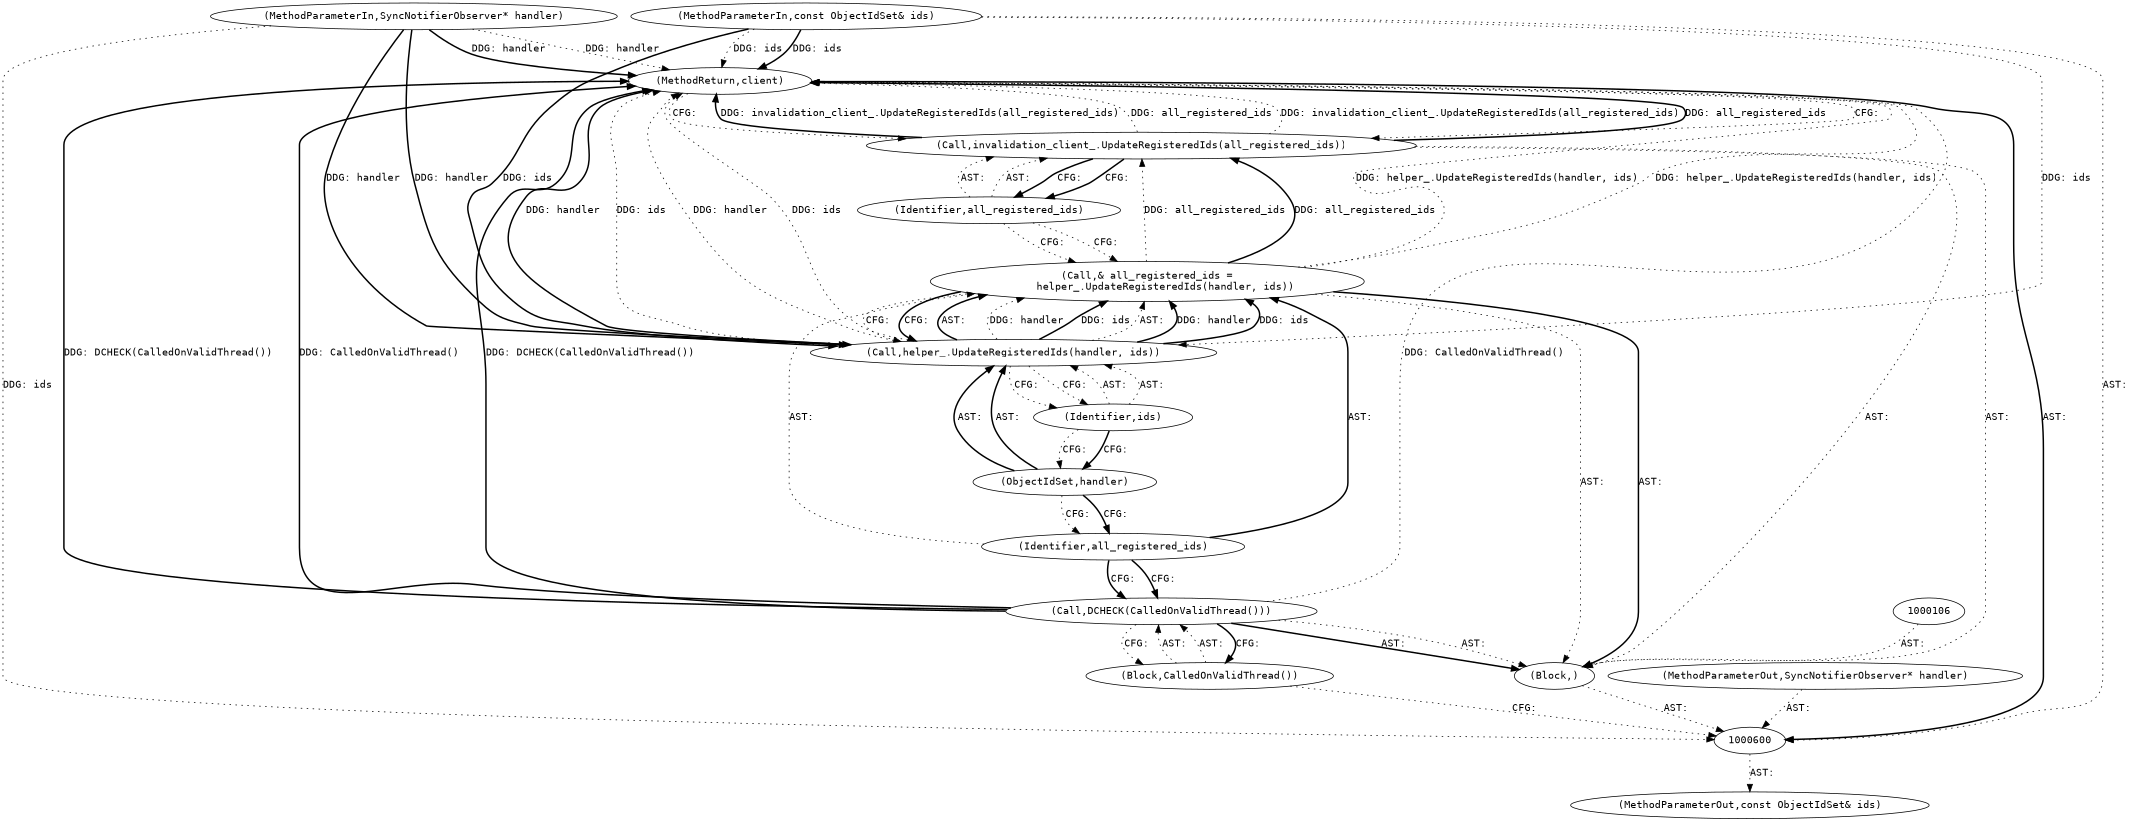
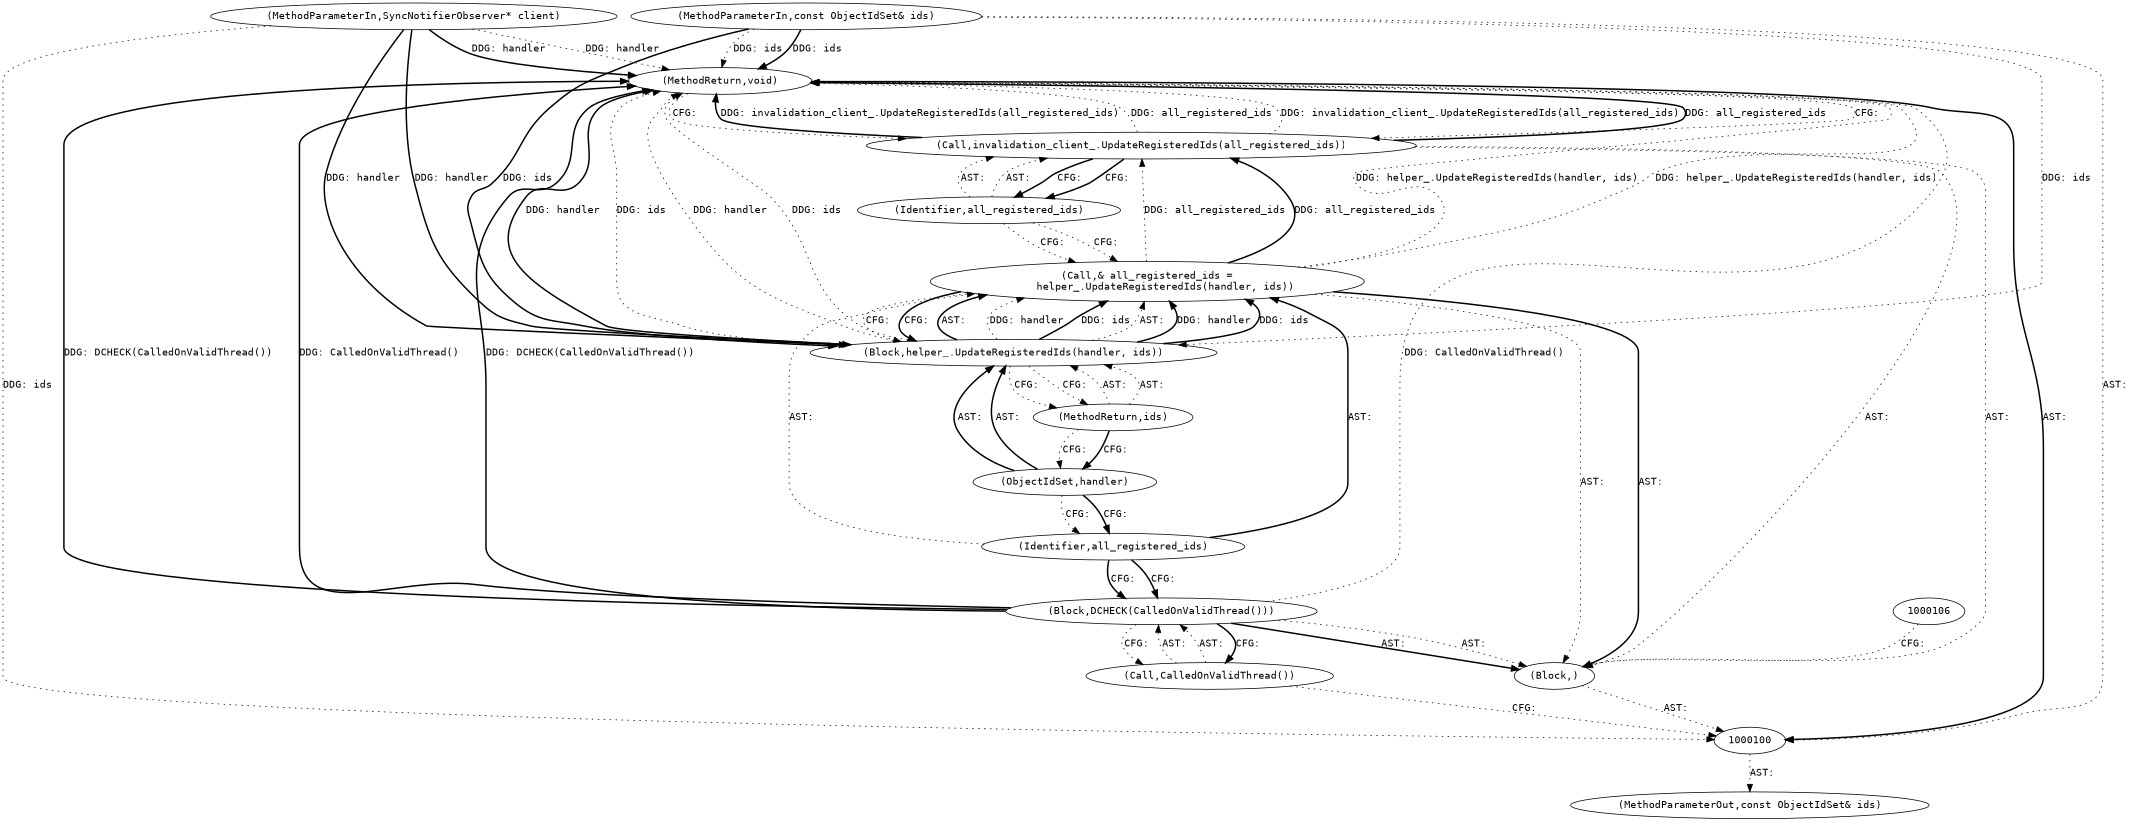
(414, 16) -> (414, 16)
(720, 81) -> (720, 81)
(1014, 353) -> (1014, 353)
(1113, 417) -> (1113, 417)
(1161, 611) -> (1161, 611)
(1916, 644) -> (1916, 644)
(1210, 676) -> (1210, 676)
(1815, 676) -> none
(1750, 741) -> (1750, 741)
